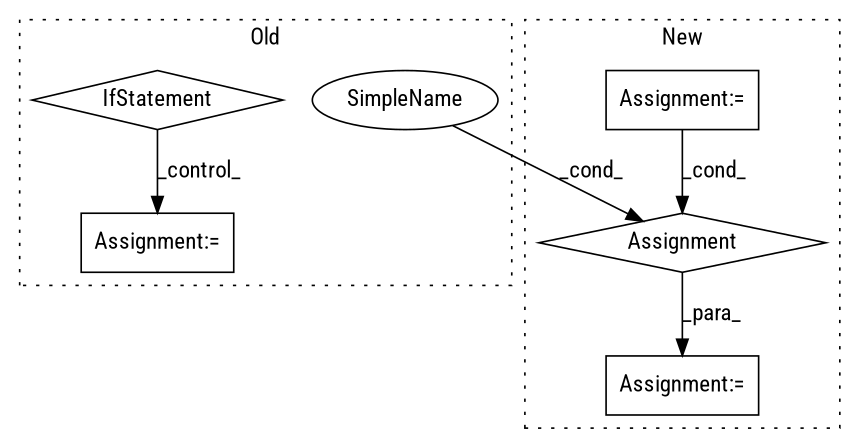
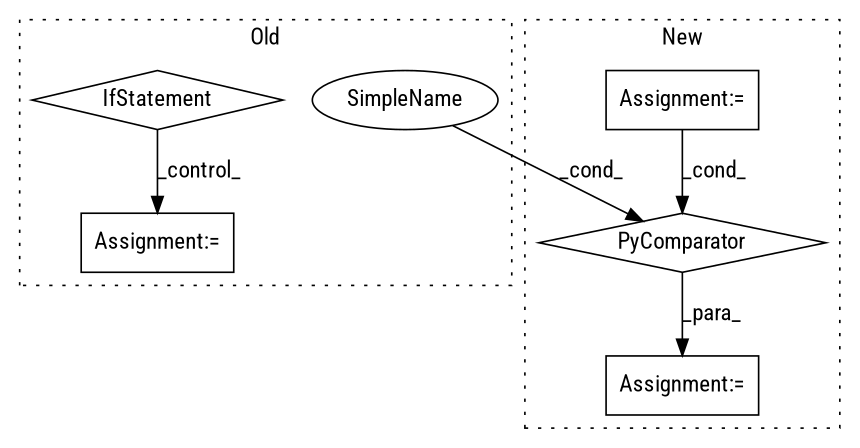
(682, 243) -> (682, 243)
